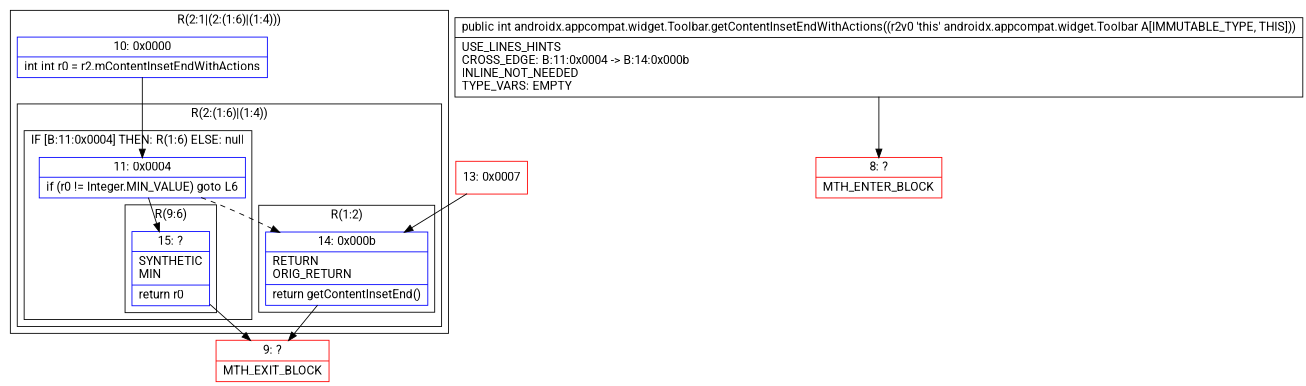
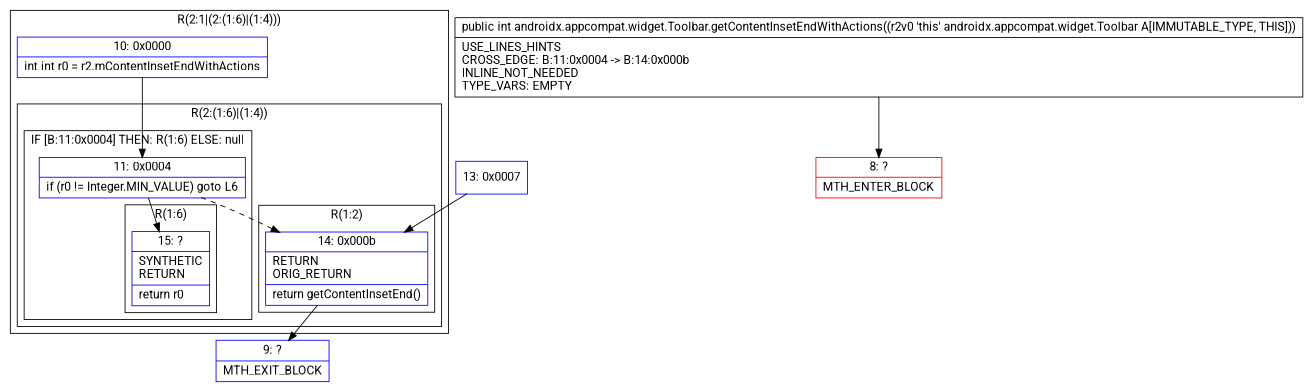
(492, 178) -> (492, 178)
(171, 215) -> (171, 215)
(150, 274) -> (162, 274)
(227, 319) -> none
(273, 361) -> (273, 361)
